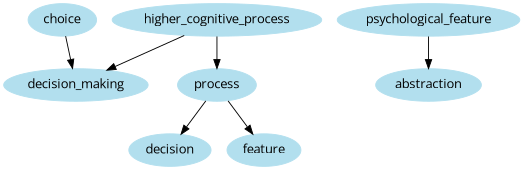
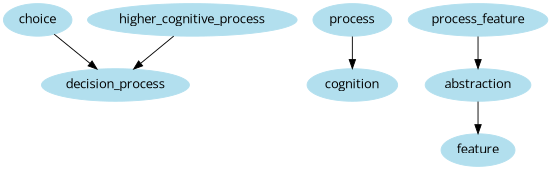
(429, 20) -> (478, 20)
(217, 48) -> none
(76, 85) -> (115, 85)
(238, 114) -> (478, 113)
(170, 150) -> (352, 85)
